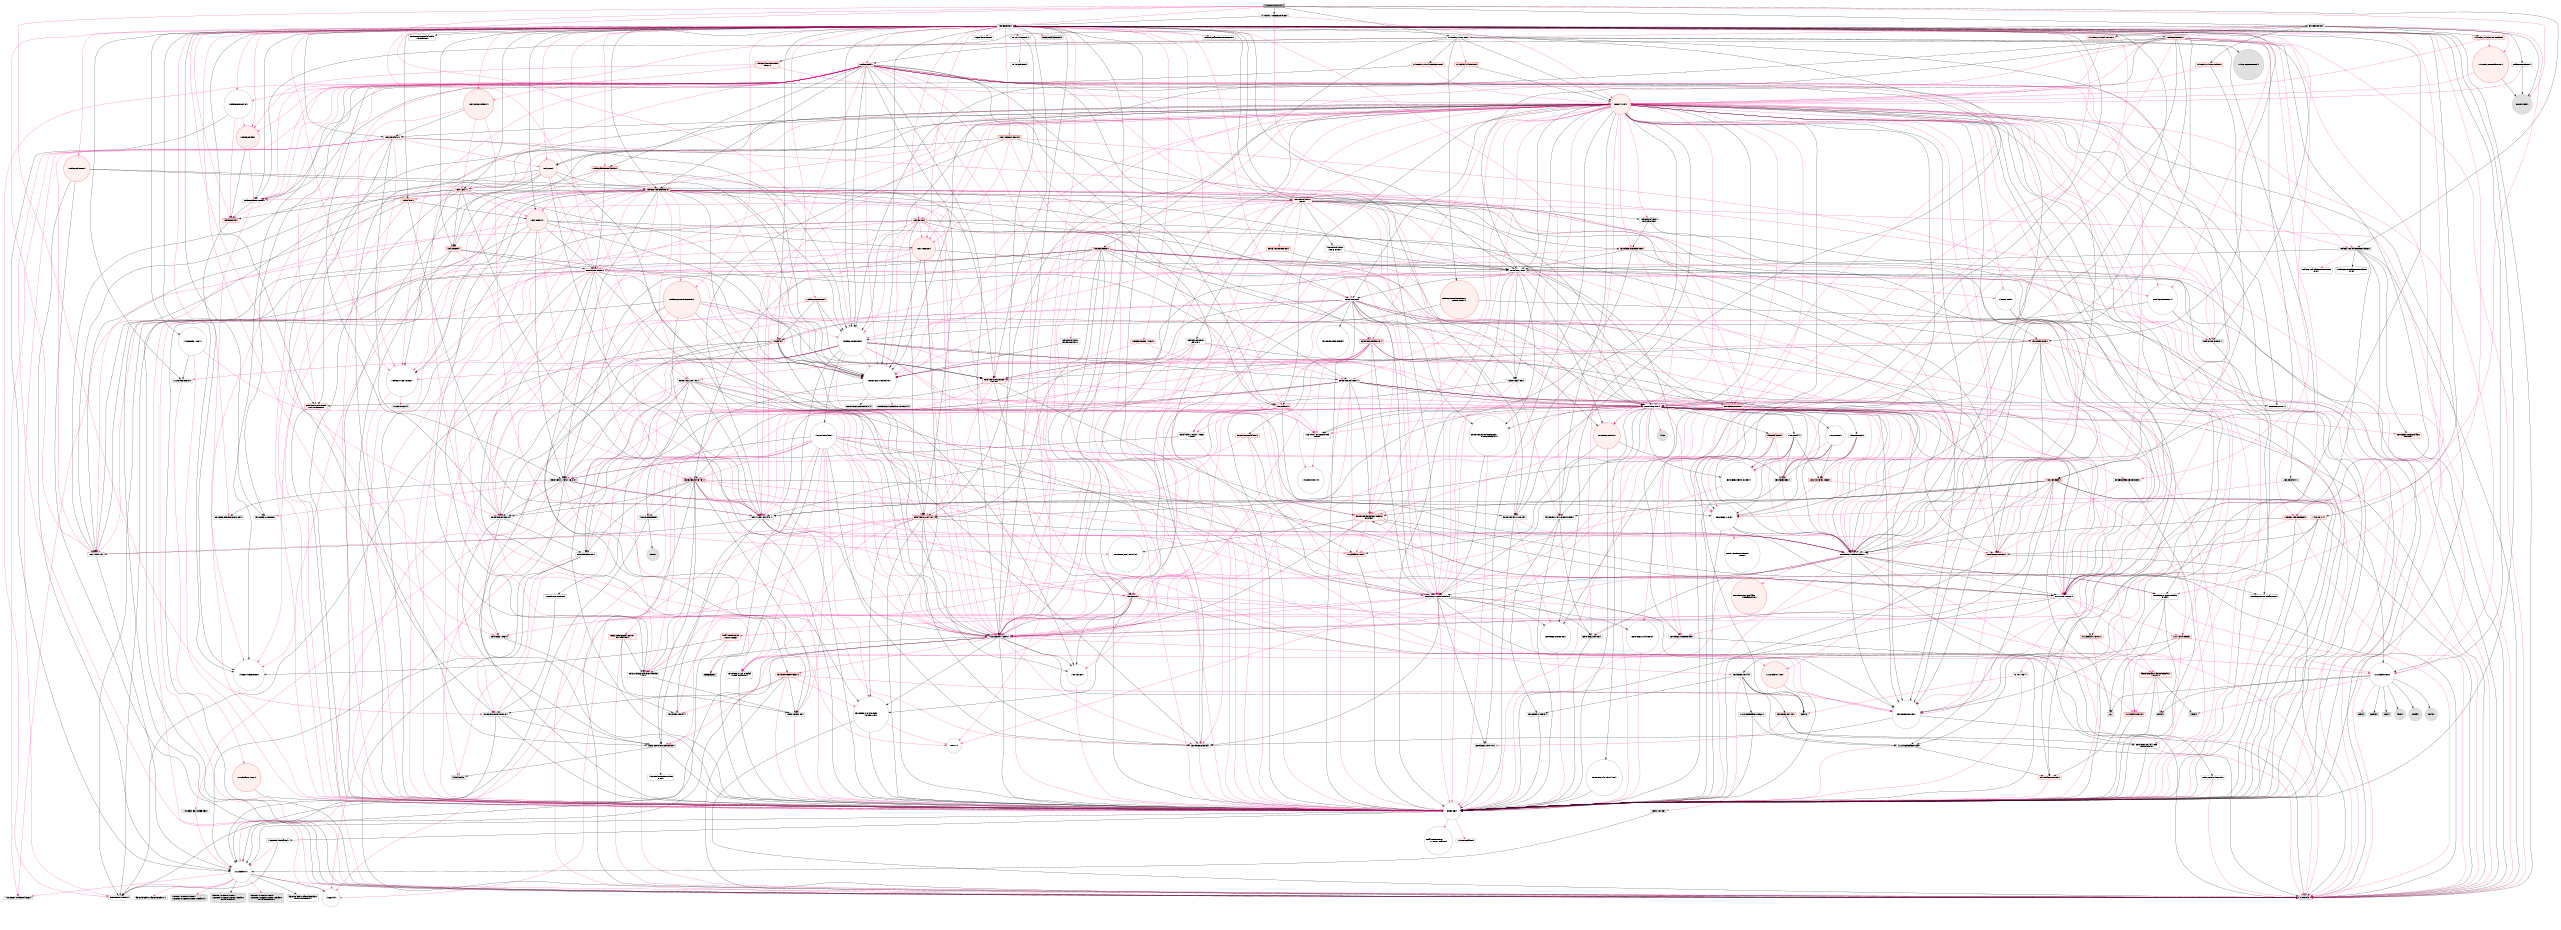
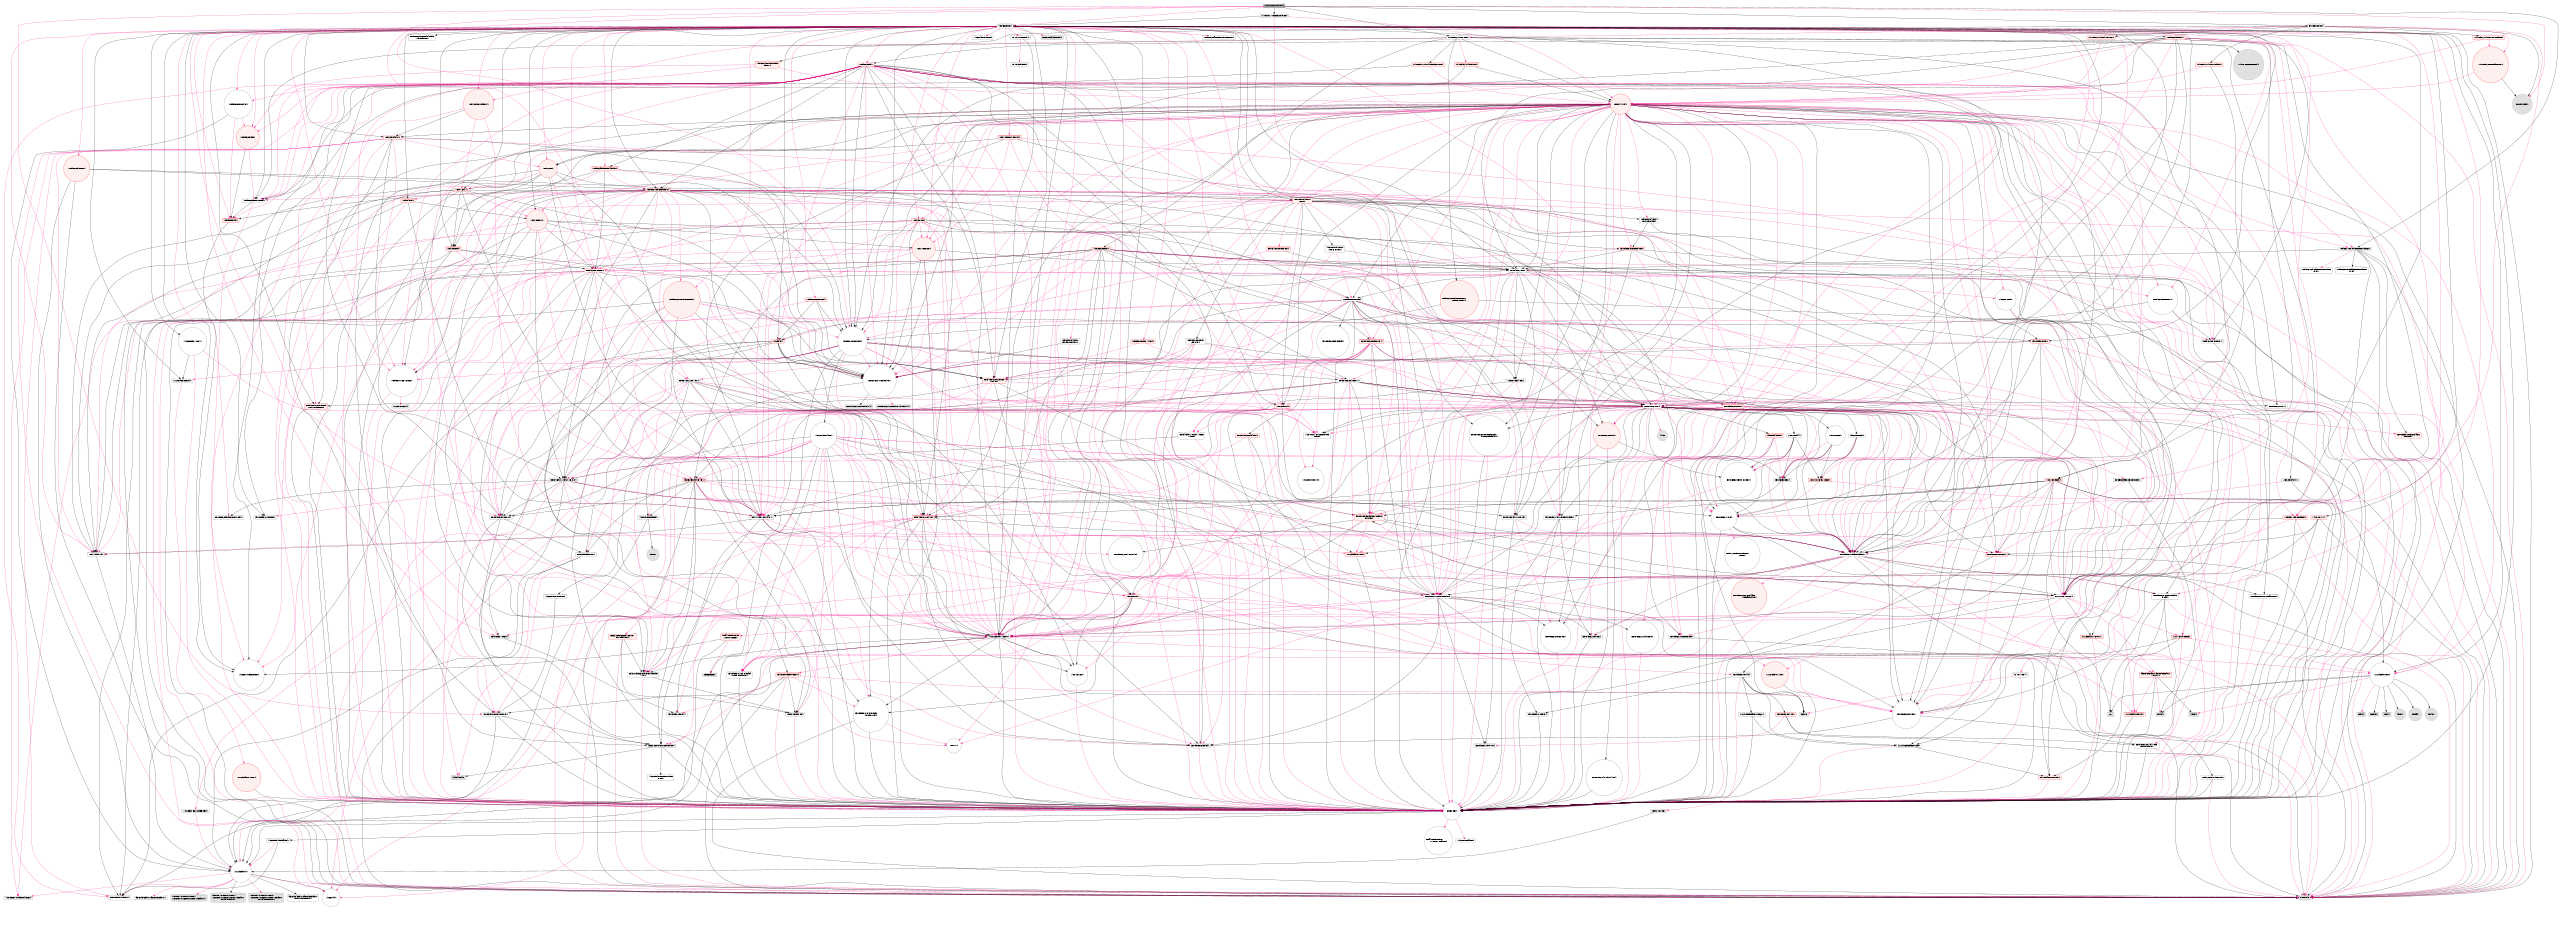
(1274, 6) -> (1274, 6)
(2522, 65) -> none
(965, 279) -> (1291, 298)
(1352, 300) -> (1352, 300)
(2093, 451) -> none
(607, 463) -> none
(1857, 637) -> none
(1842, 802) -> (1842, 802)
